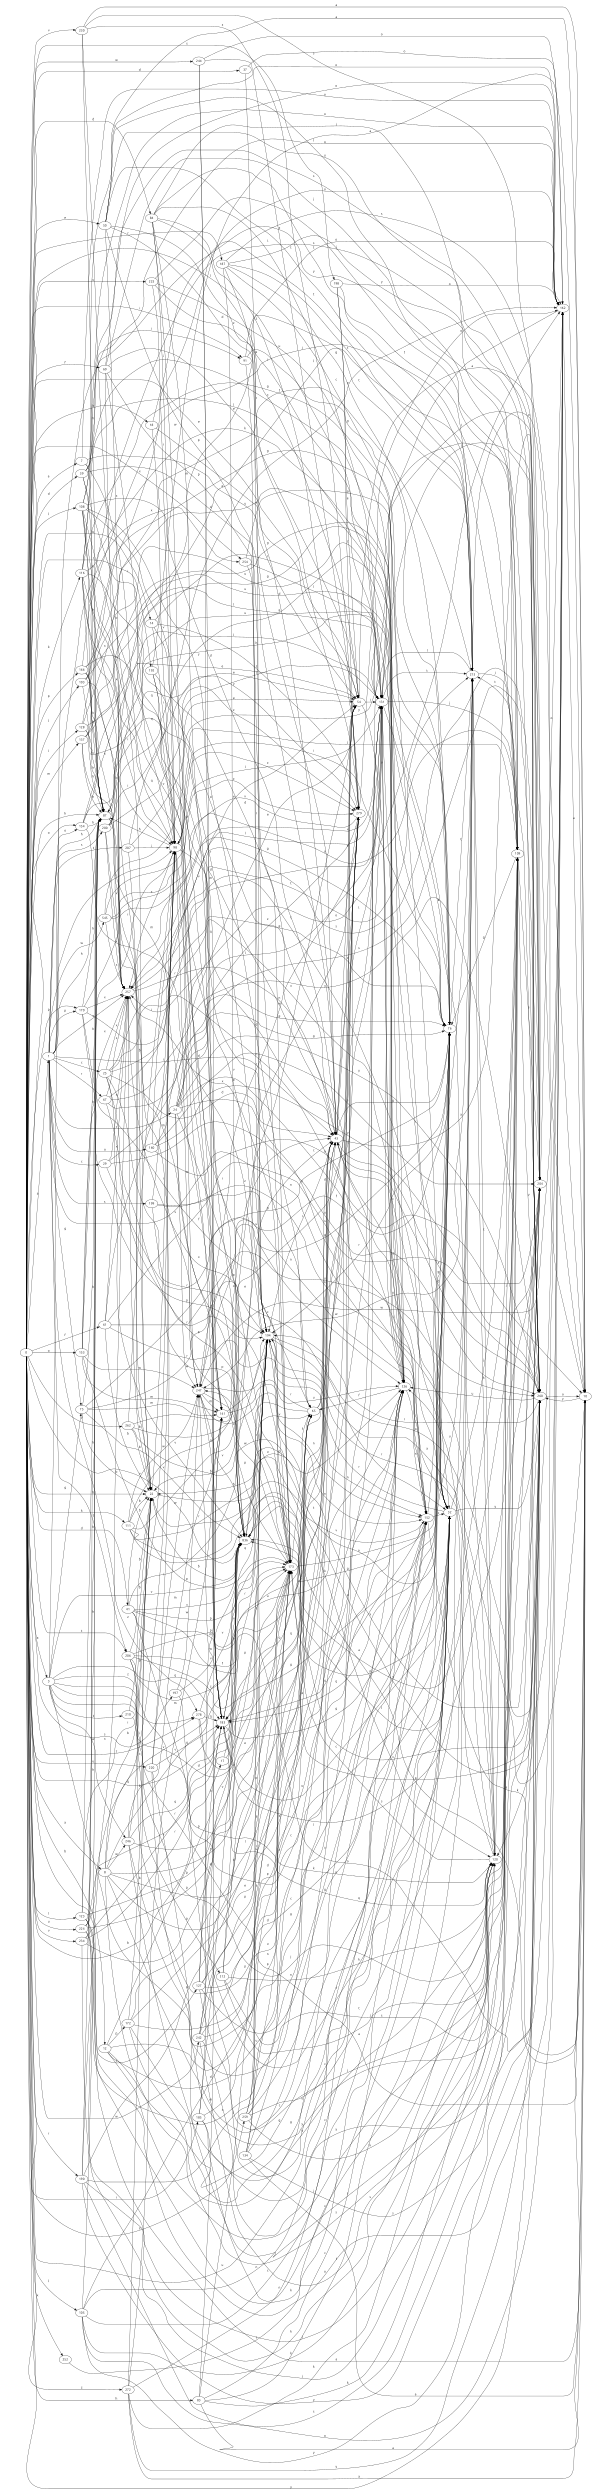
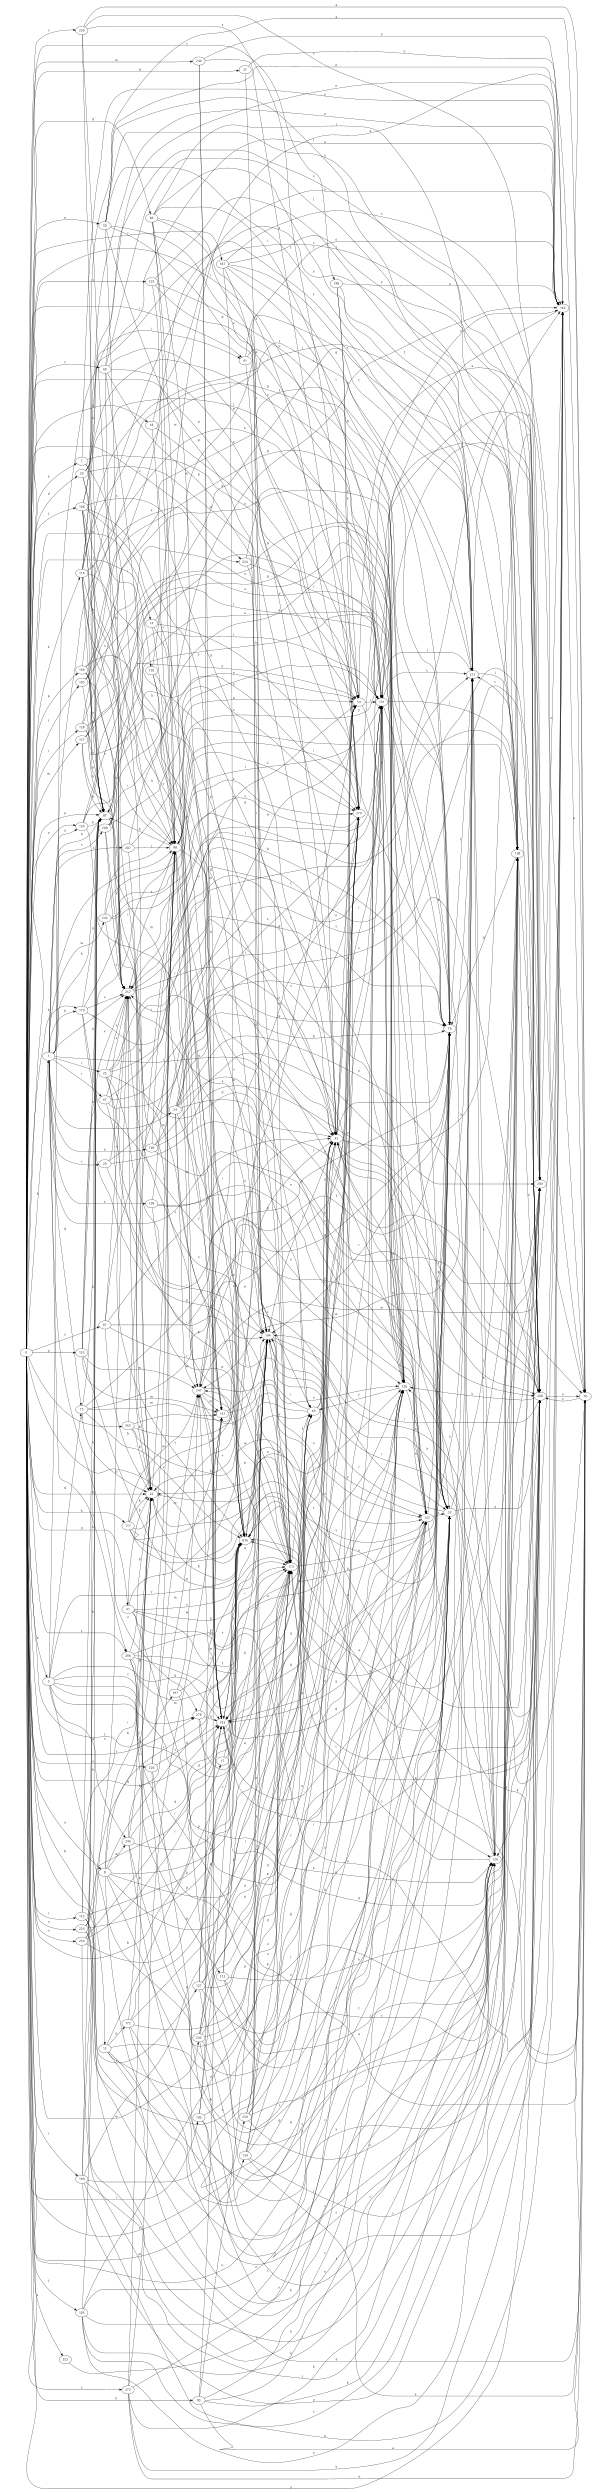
none -> (307, 358)
none -> (274, 569)
(128, 1715) -> none
none -> (36, 2219)
